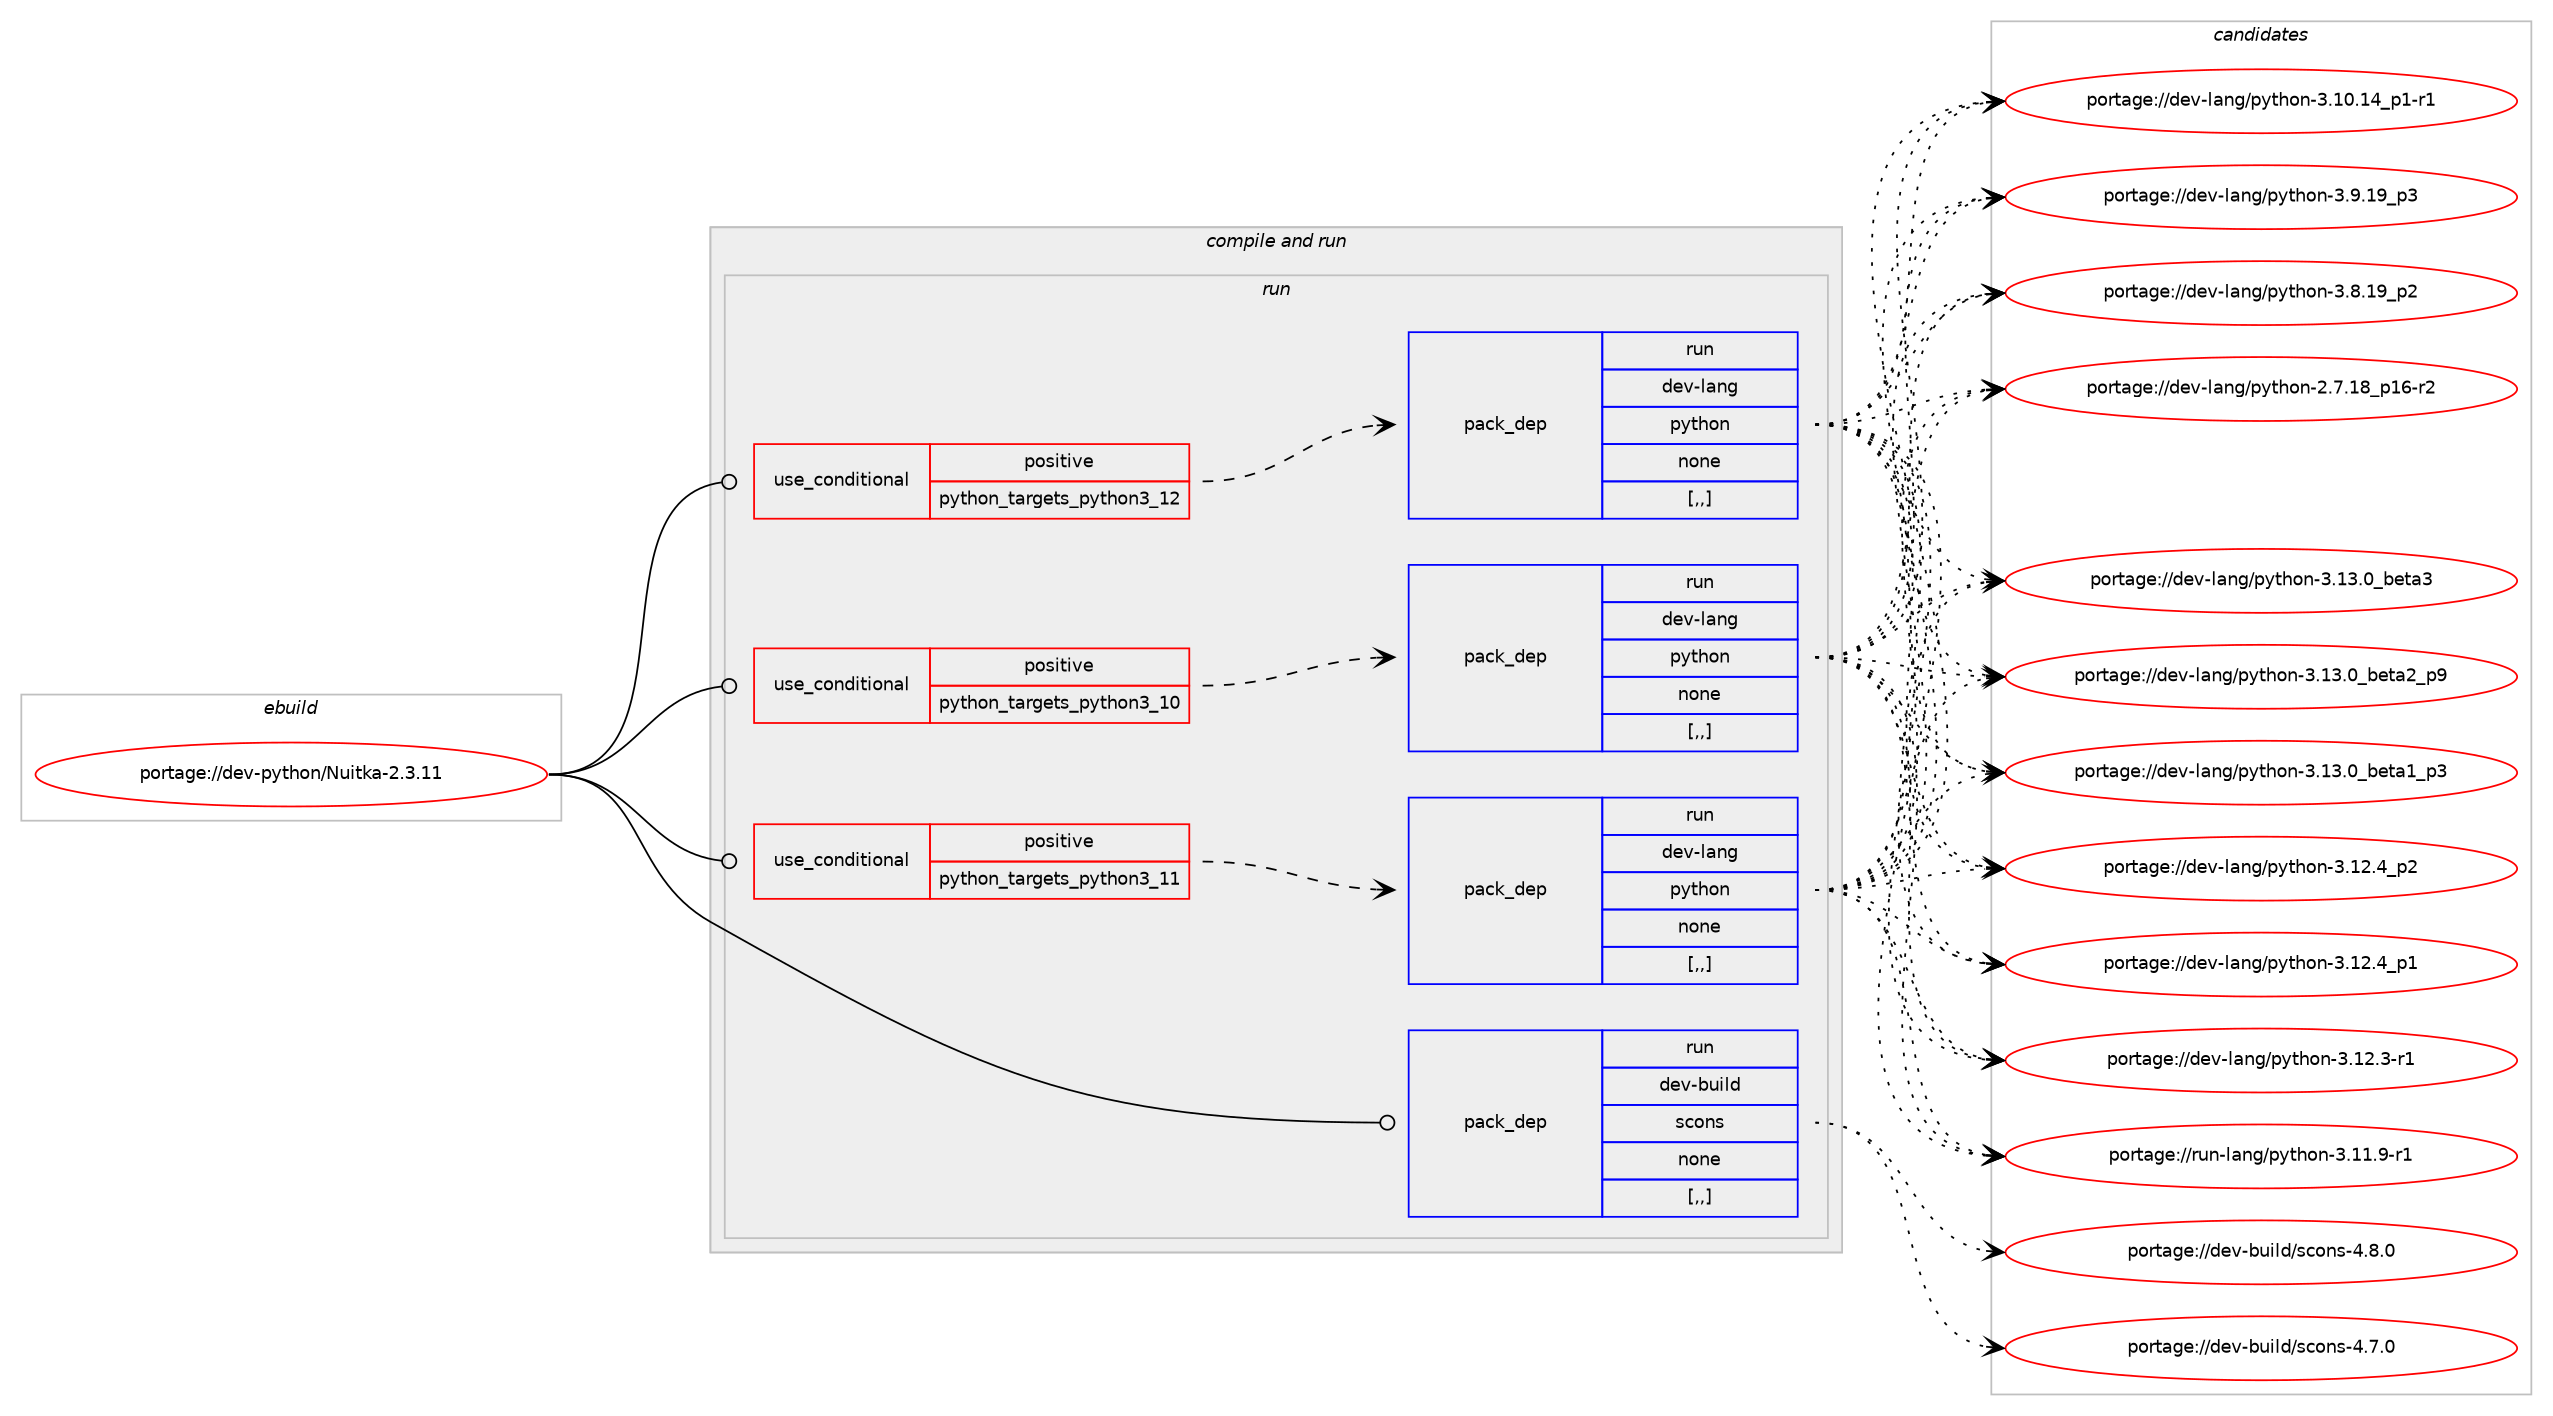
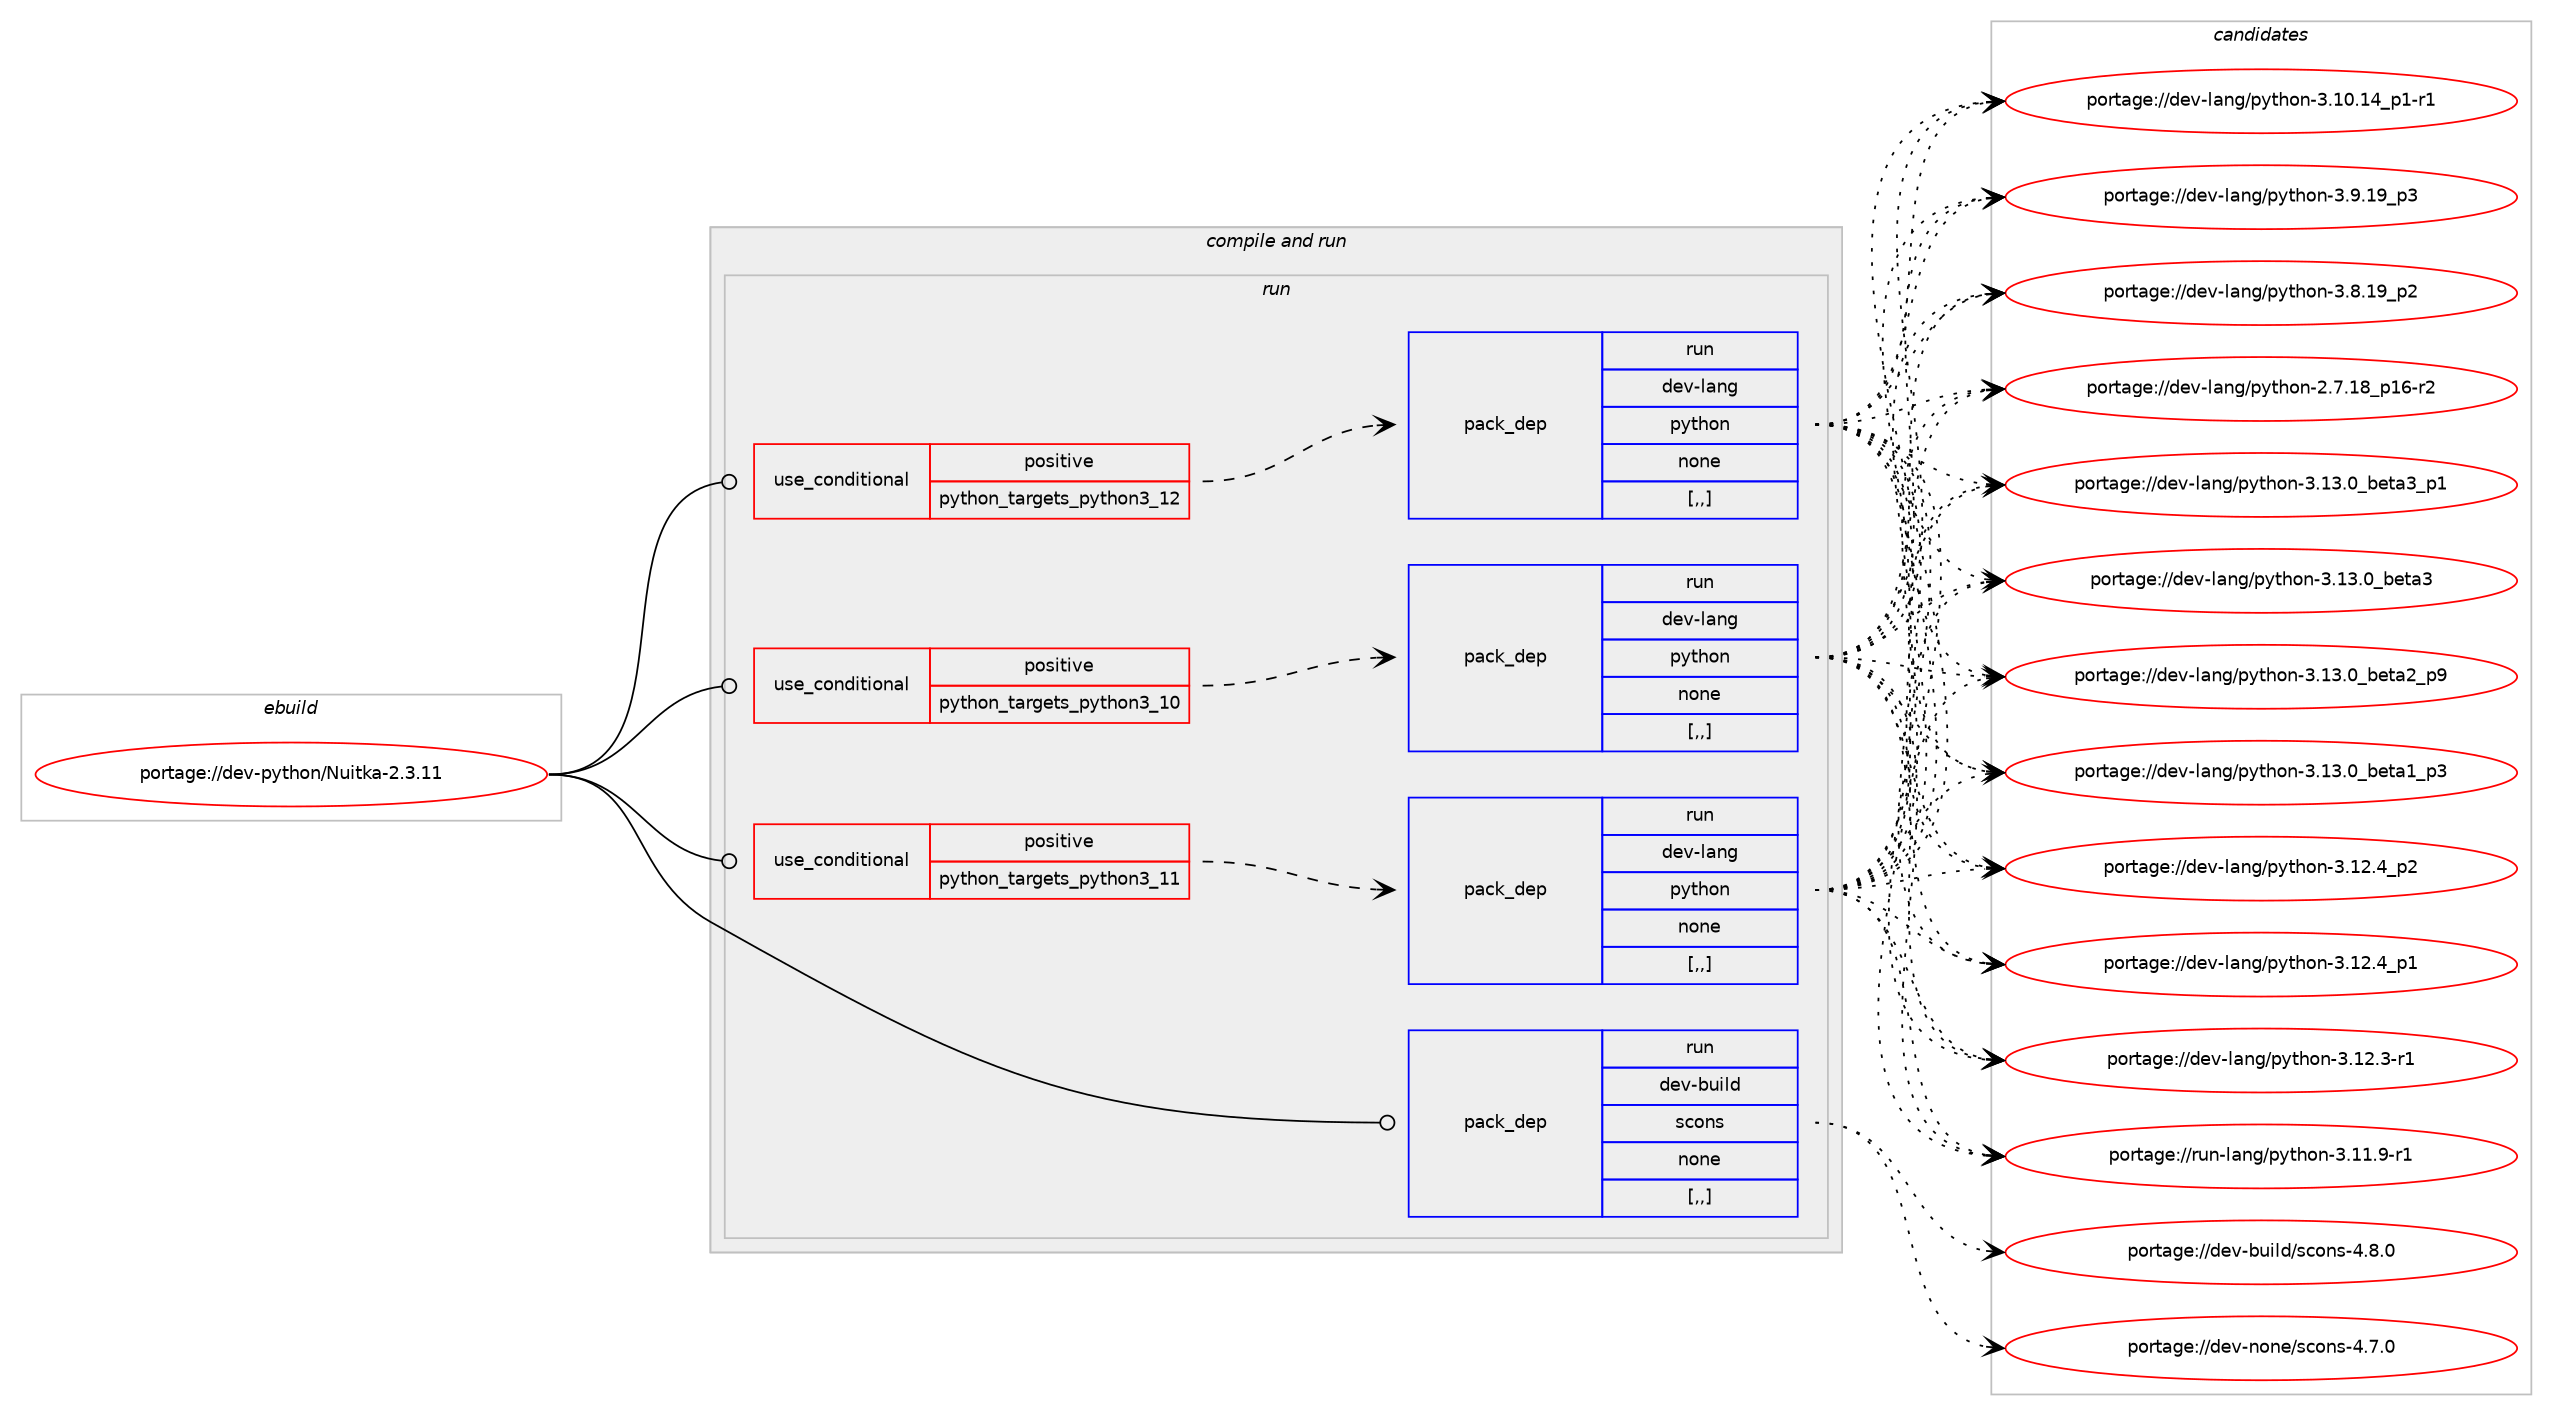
none -> (2261, 485)
(2261, 1348) -> (2261, 1348)
